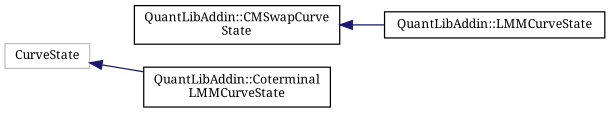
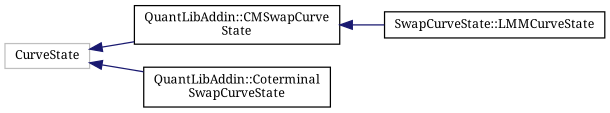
(495, 25) -> (495, 25)
none -> (118, 44)
(237, 87) -> (237, 87)
